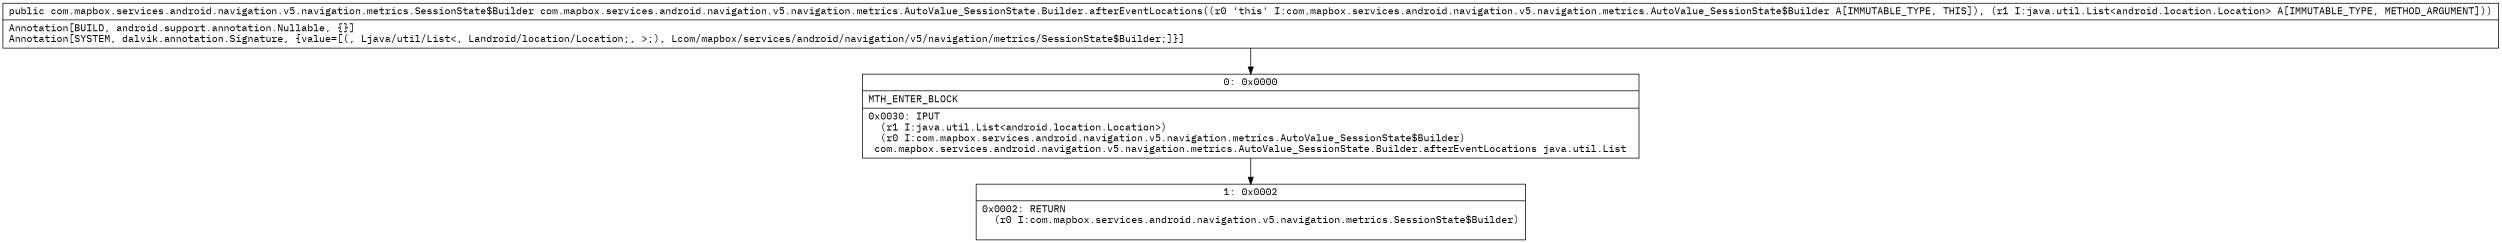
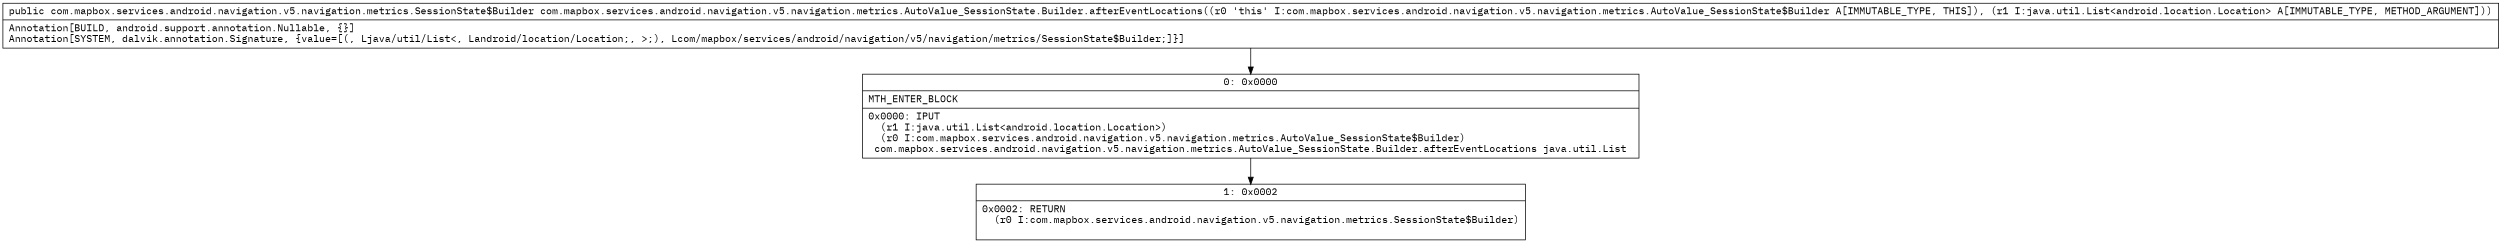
(910, 117) -> (910, 117)
